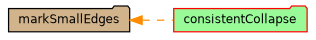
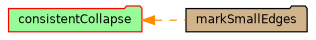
(158, 20) -> (170, 20)
